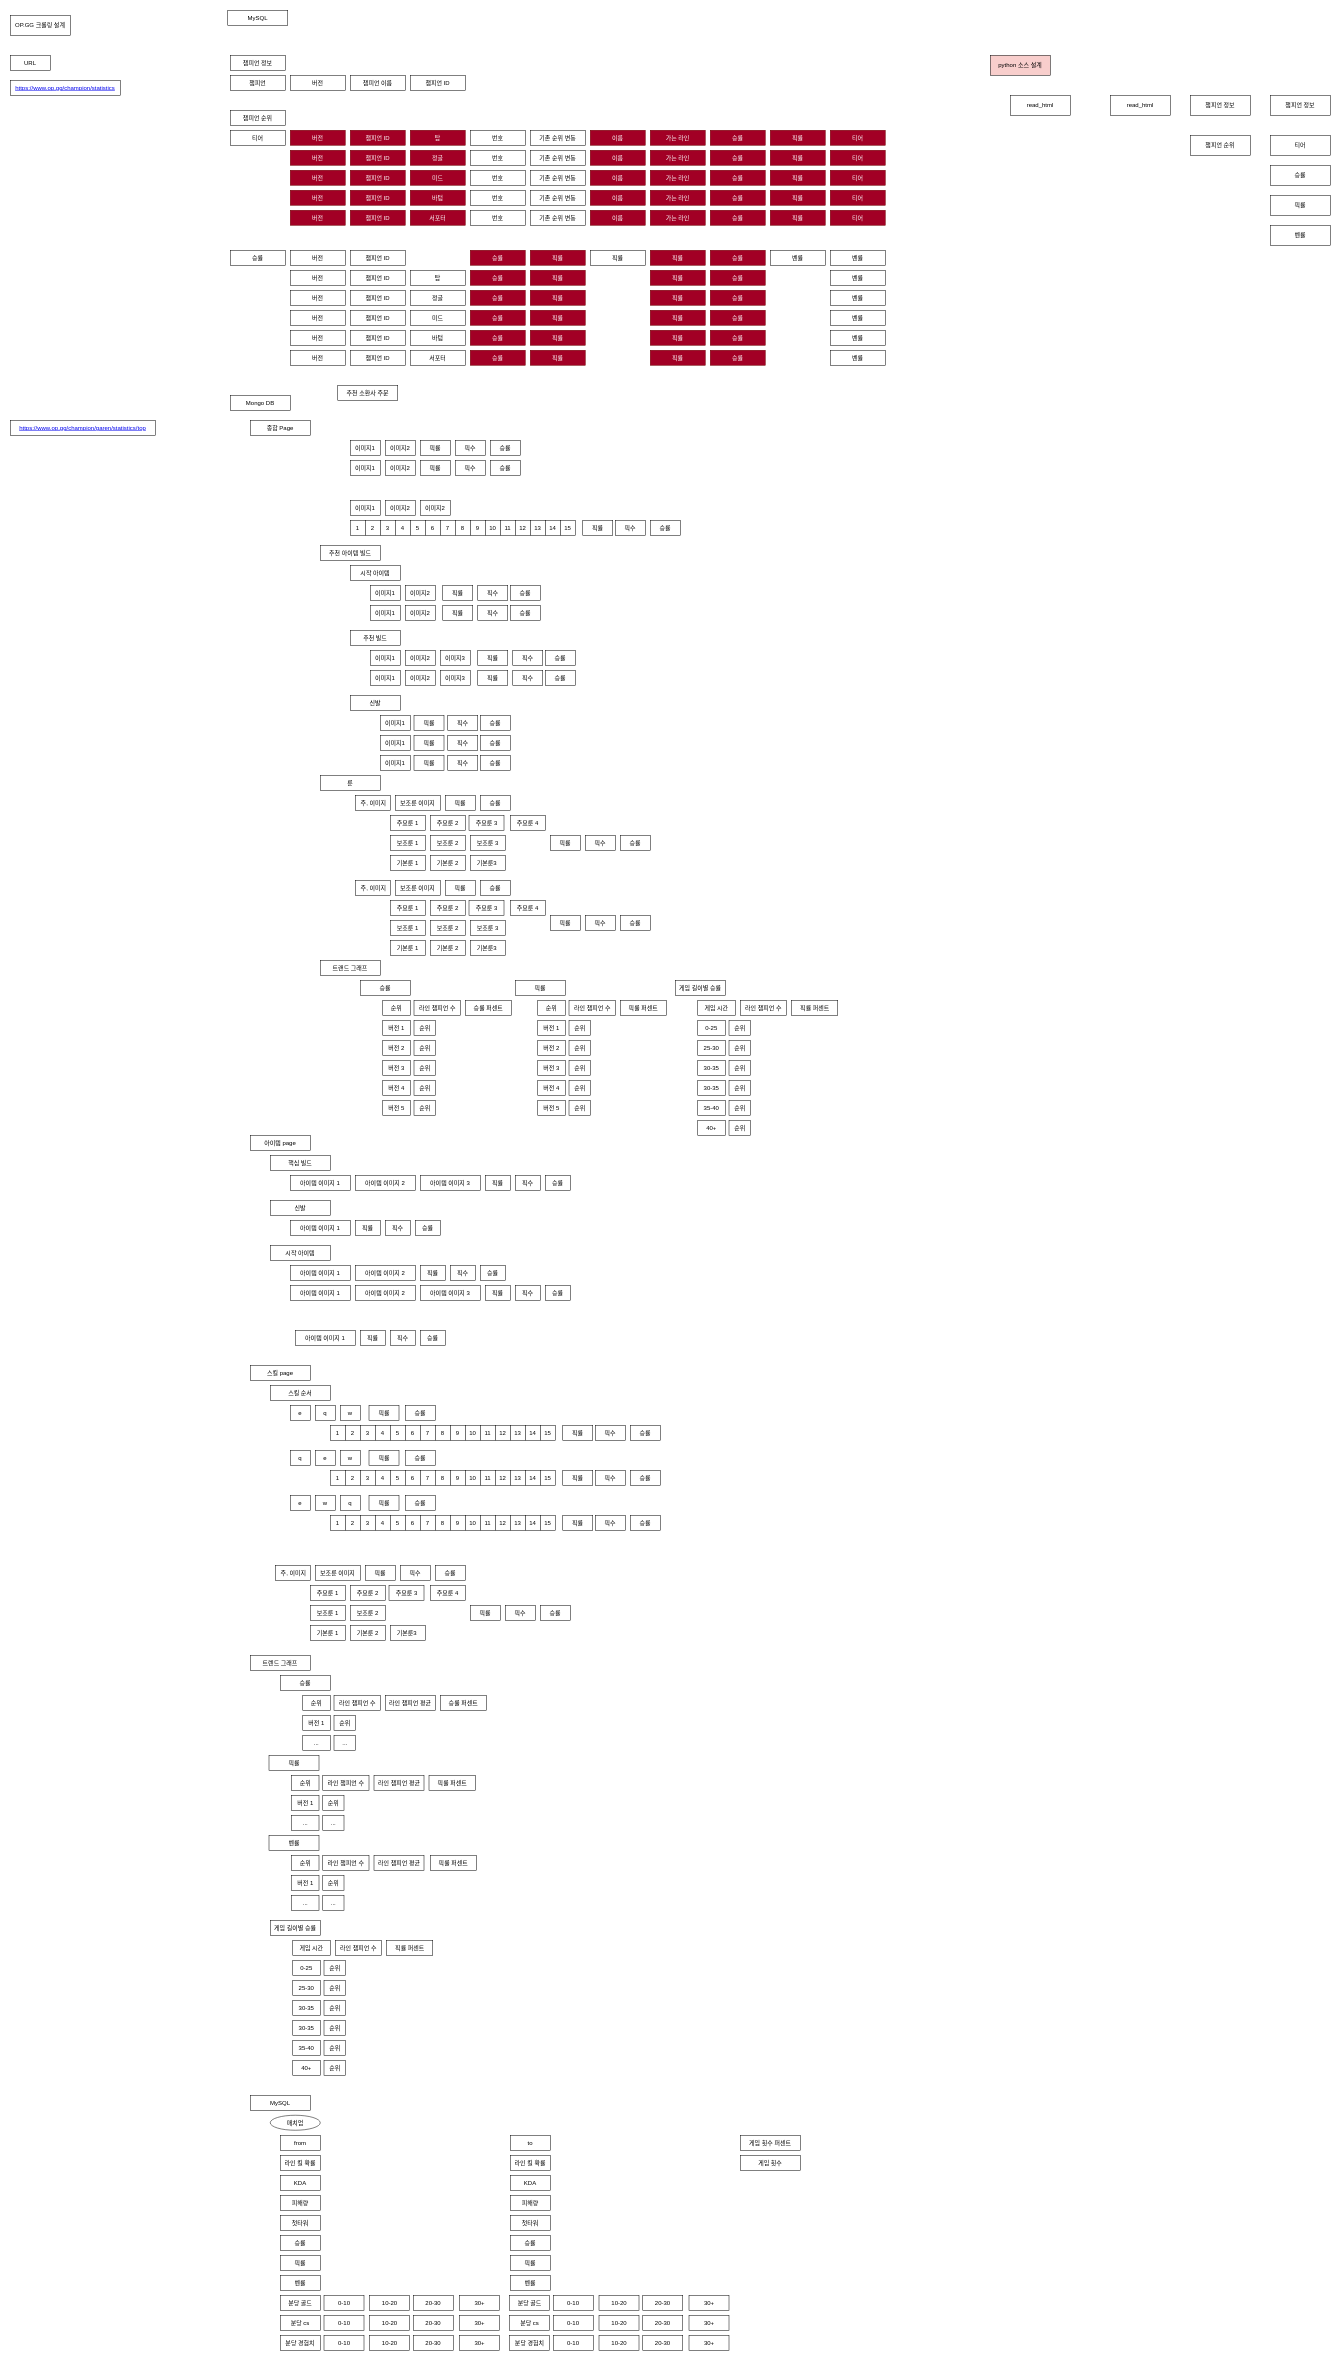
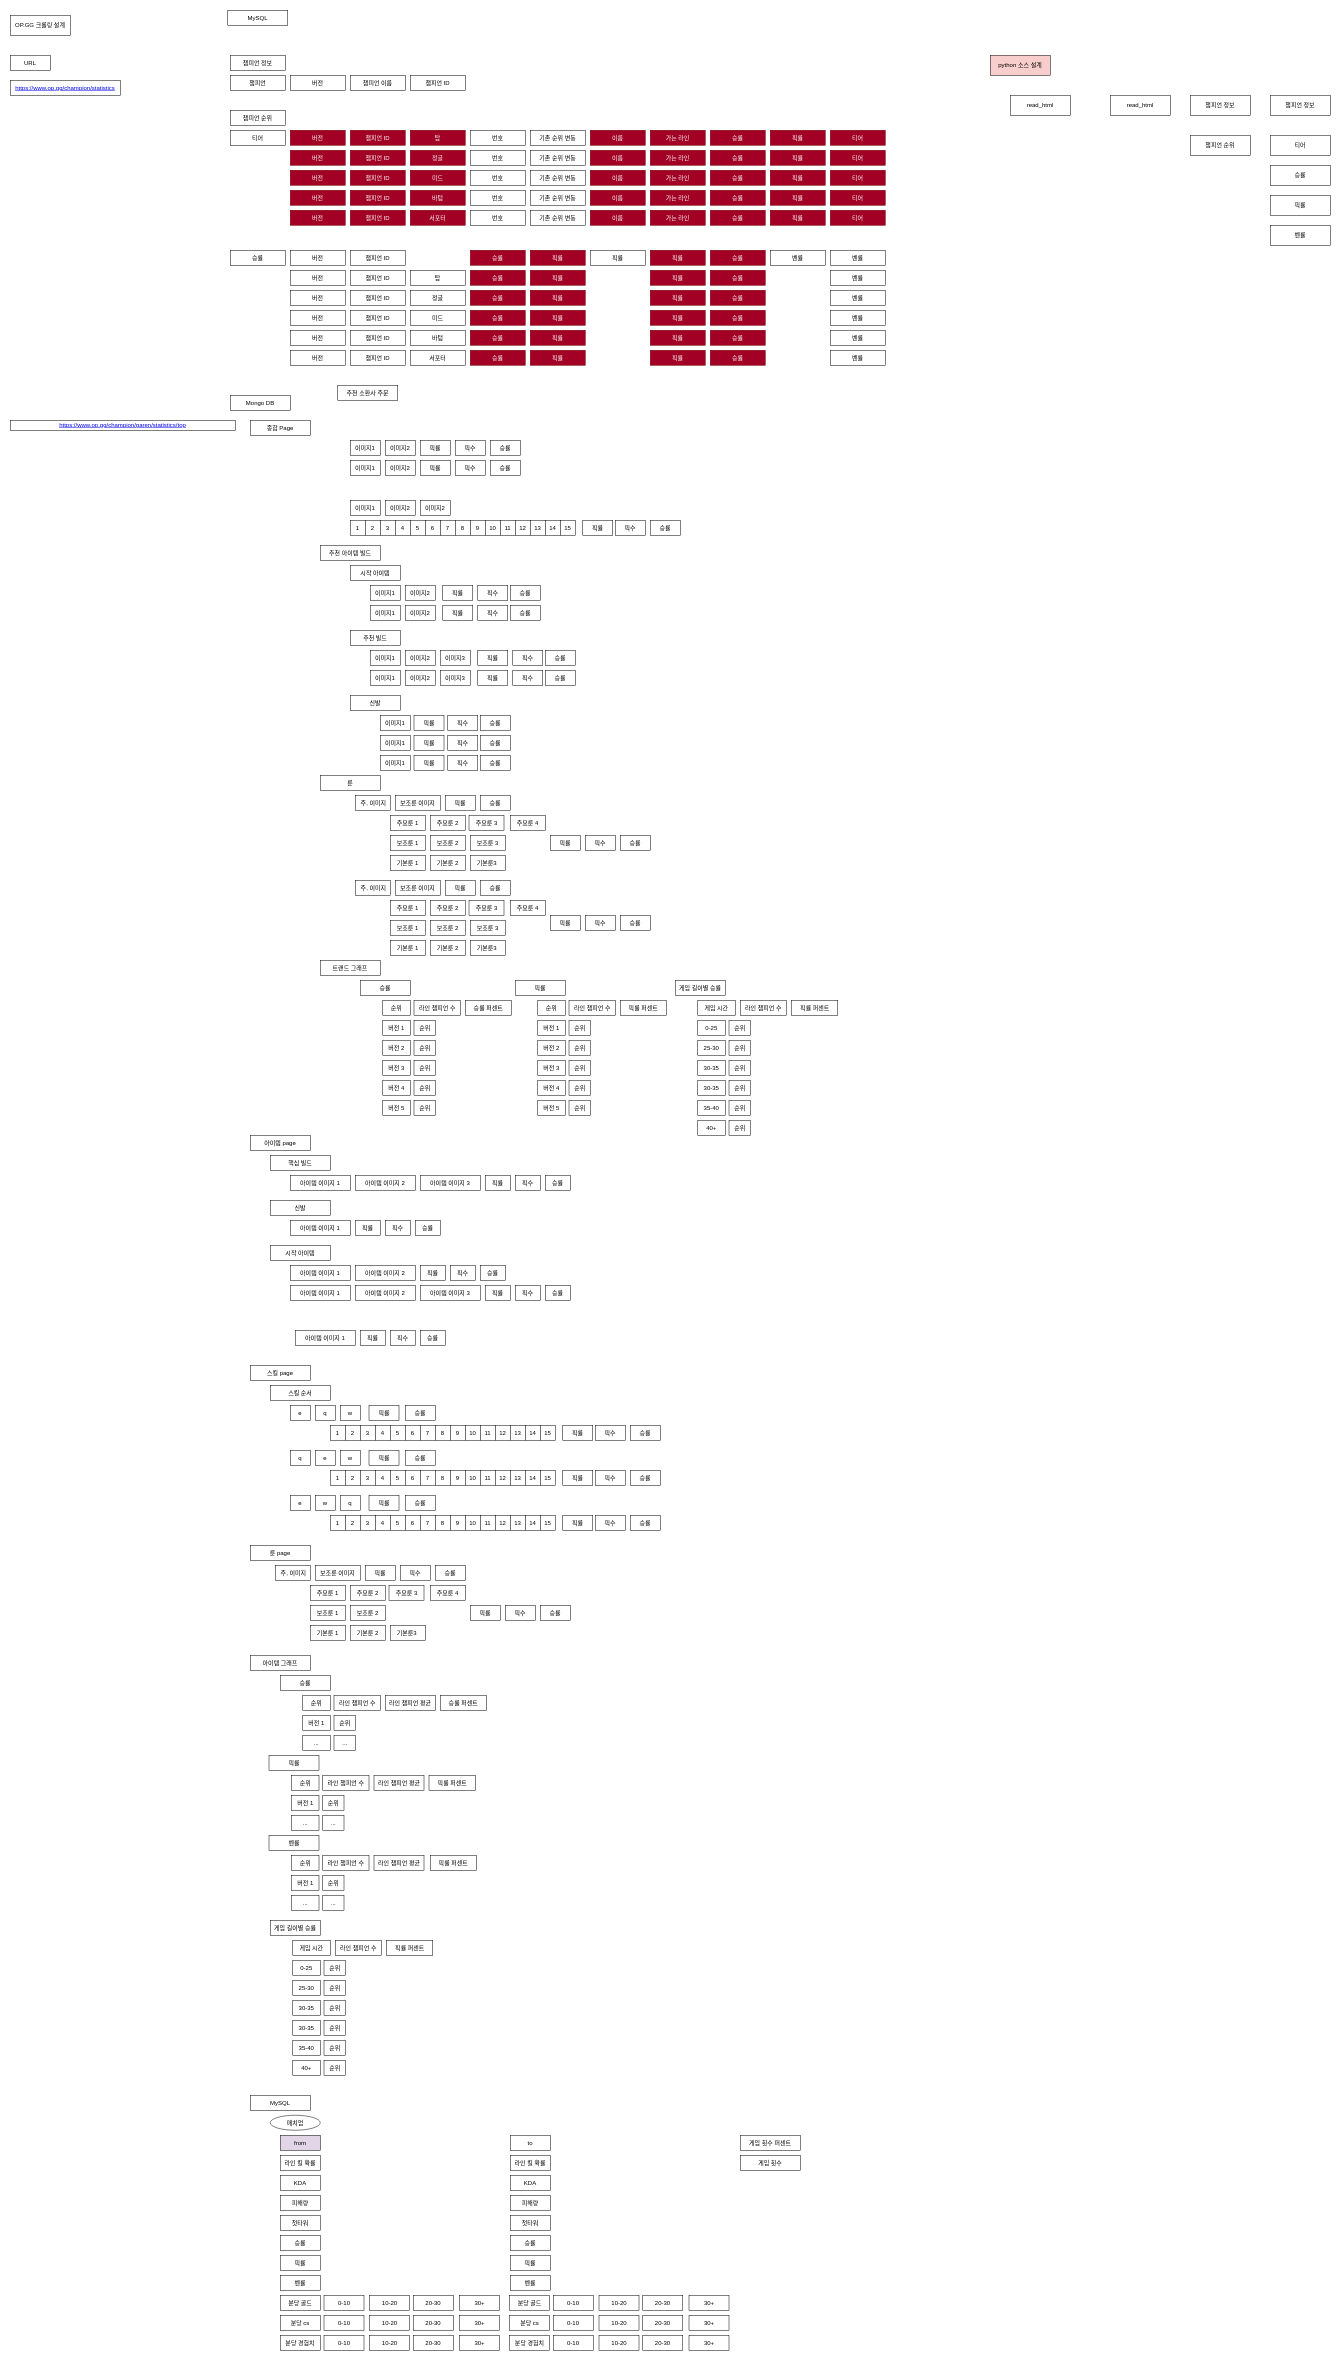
(83, 428) -> (123, 425)
none -> (280, 1553)
(280, 1663) -> (280, 1663)
(300, 2143) -> (300, 2143)
